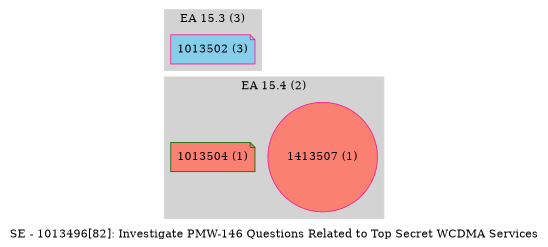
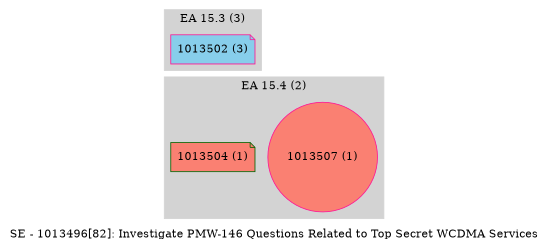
(323, 157) -> (323, 157)
